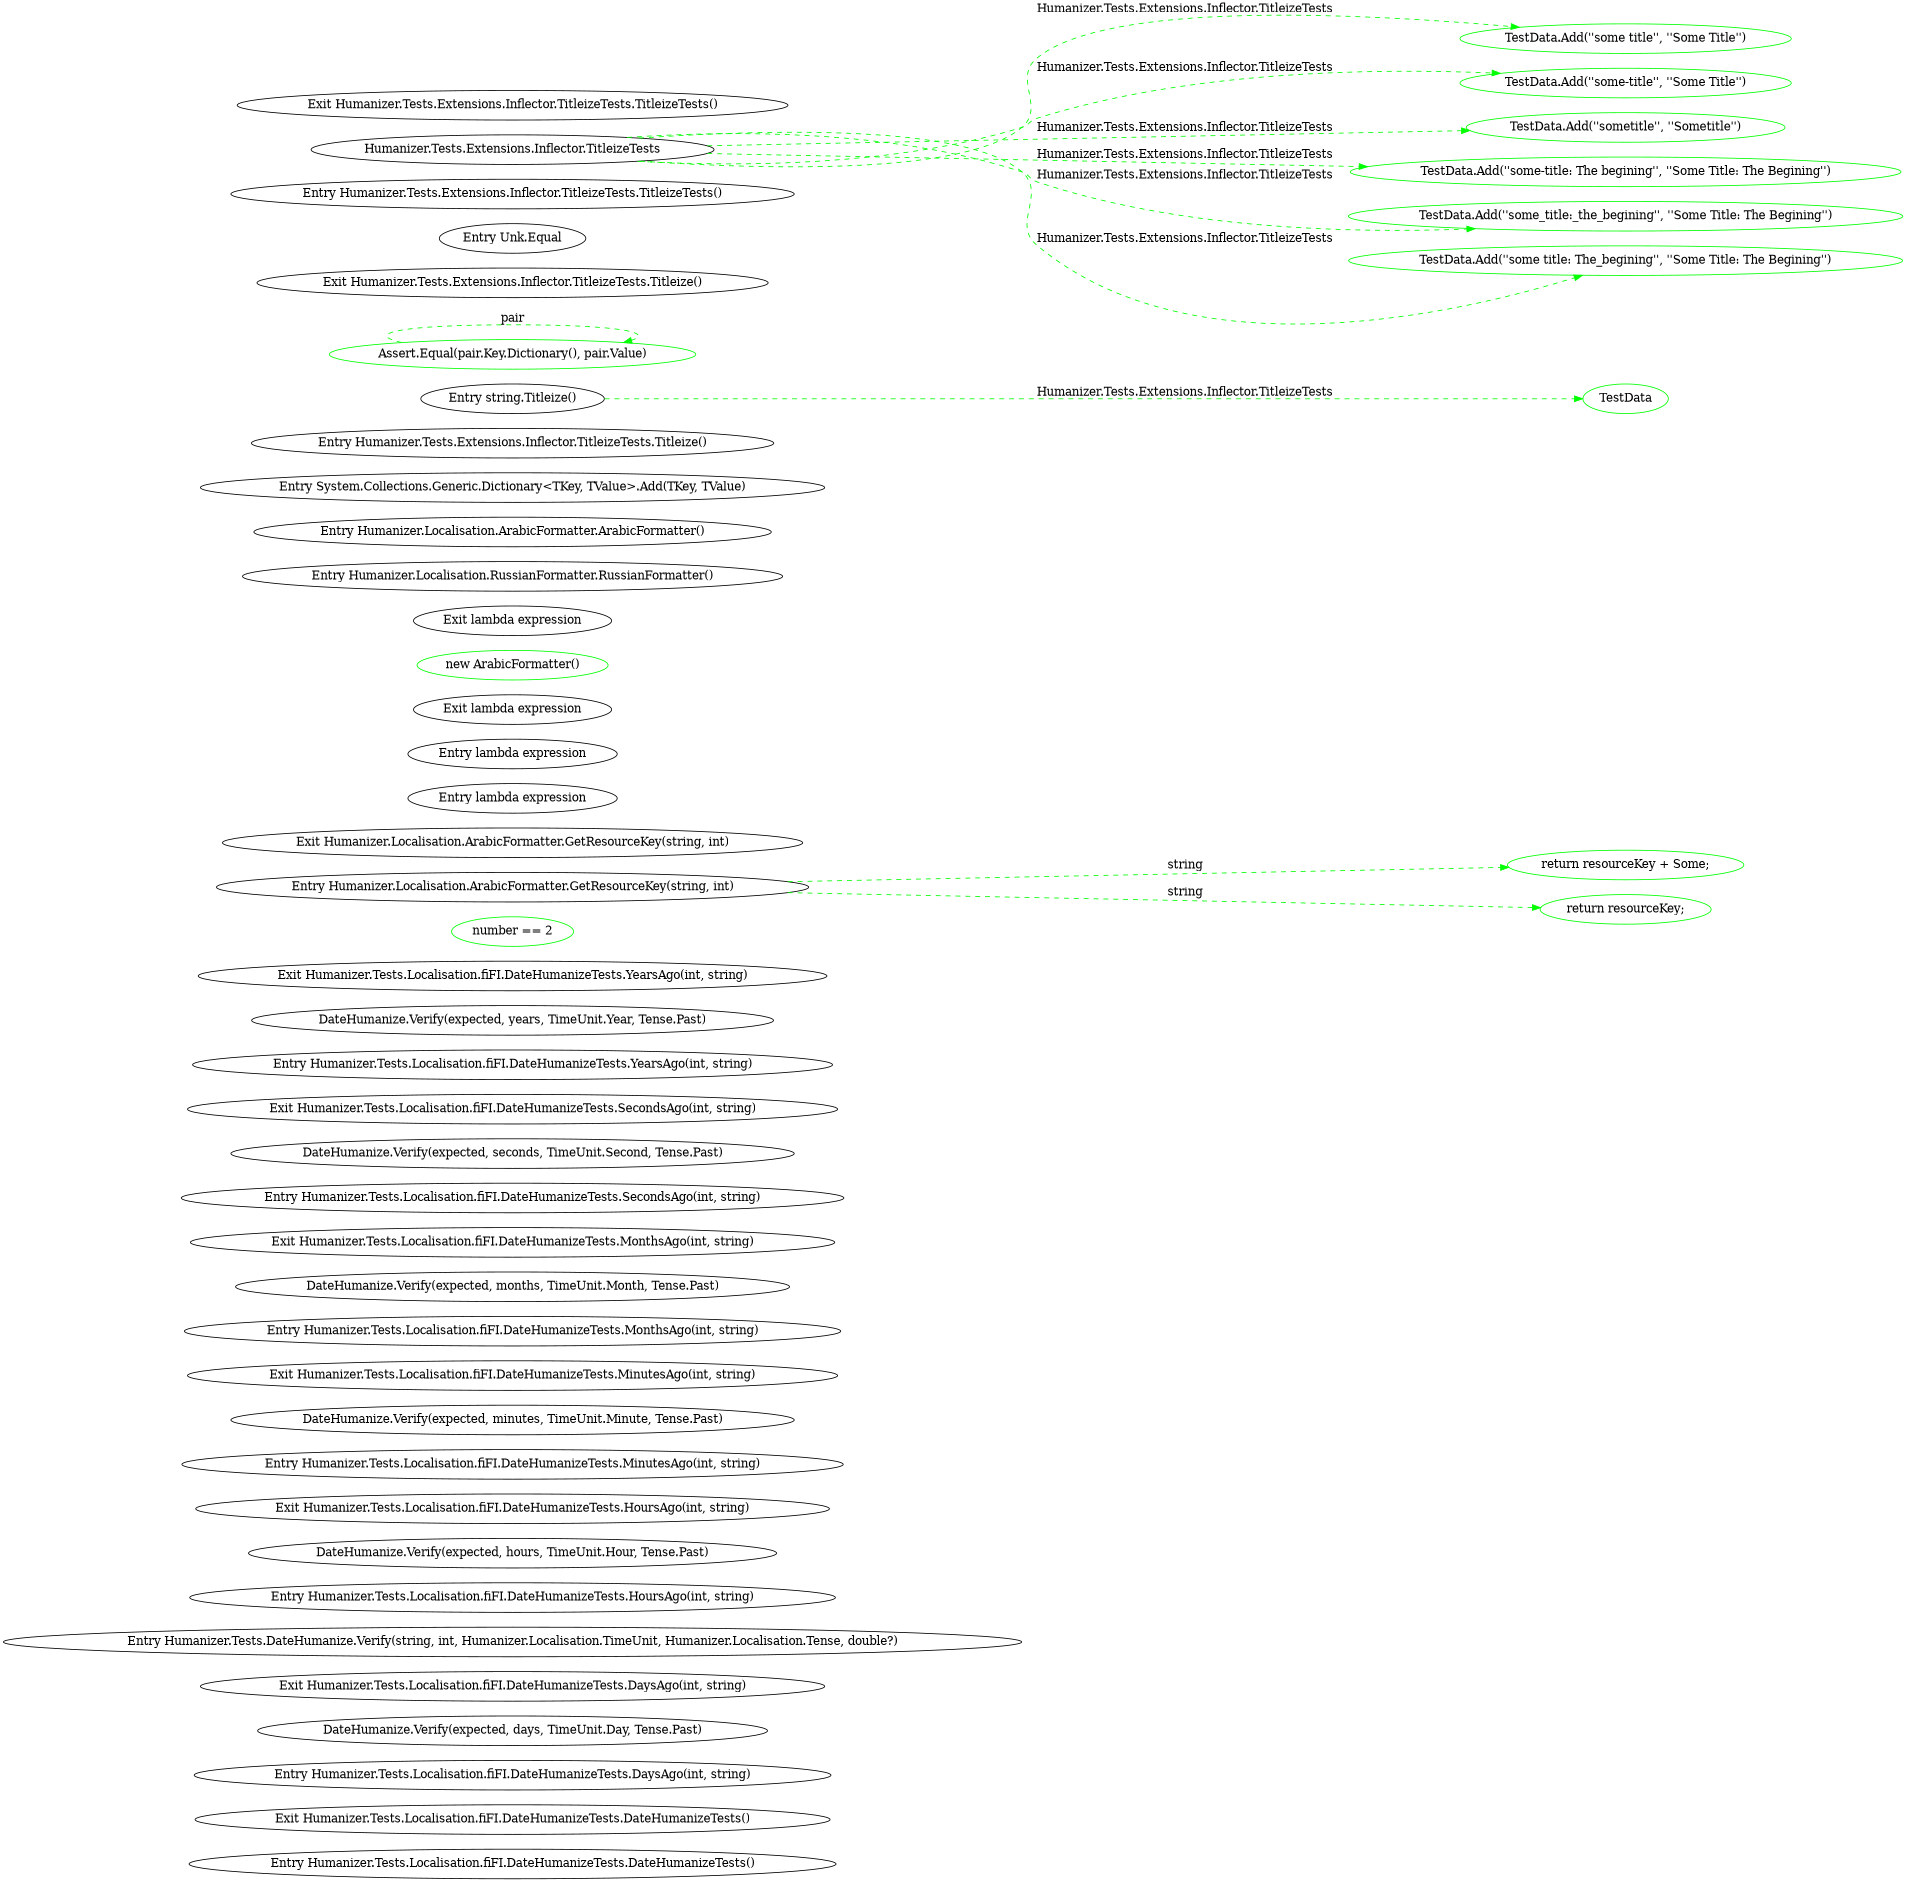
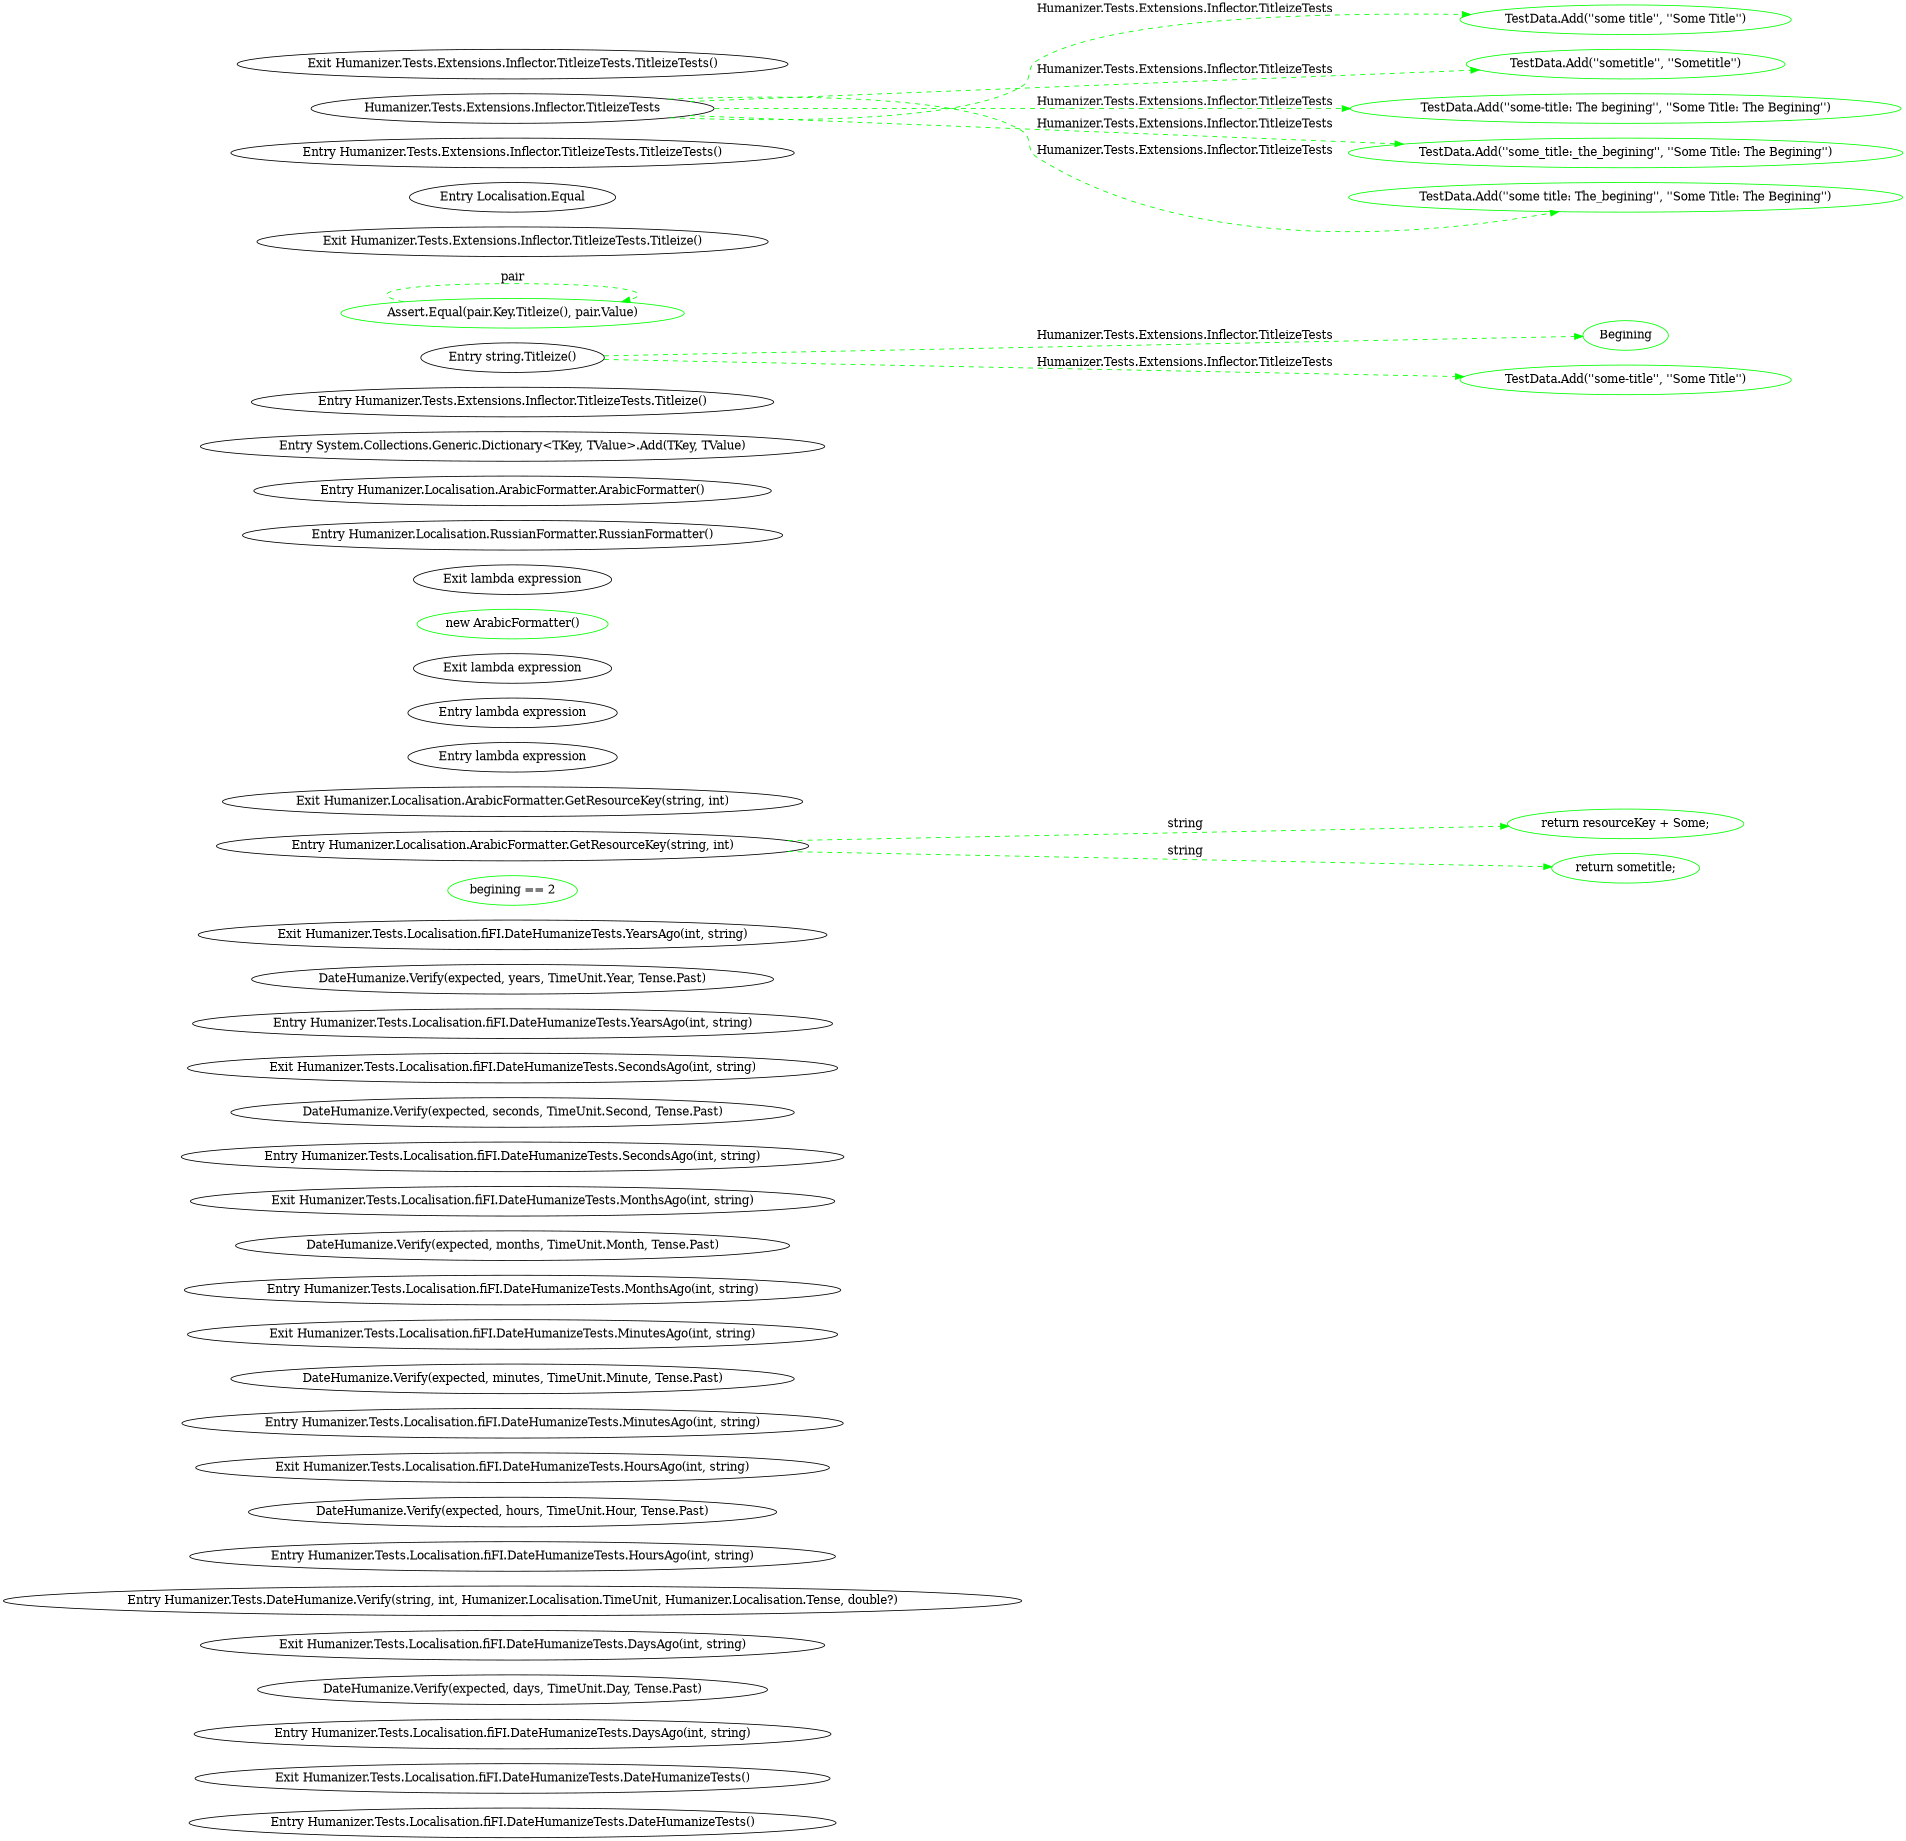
(1063, 111) -> (1030, 368)
(513, 238) -> (513, 197)
(513, 354) -> (513, 313)
(1626, 399) -> (1626, 335)
(1626, 909) -> (1626, 868)
(513, 932) -> (513, 890)
